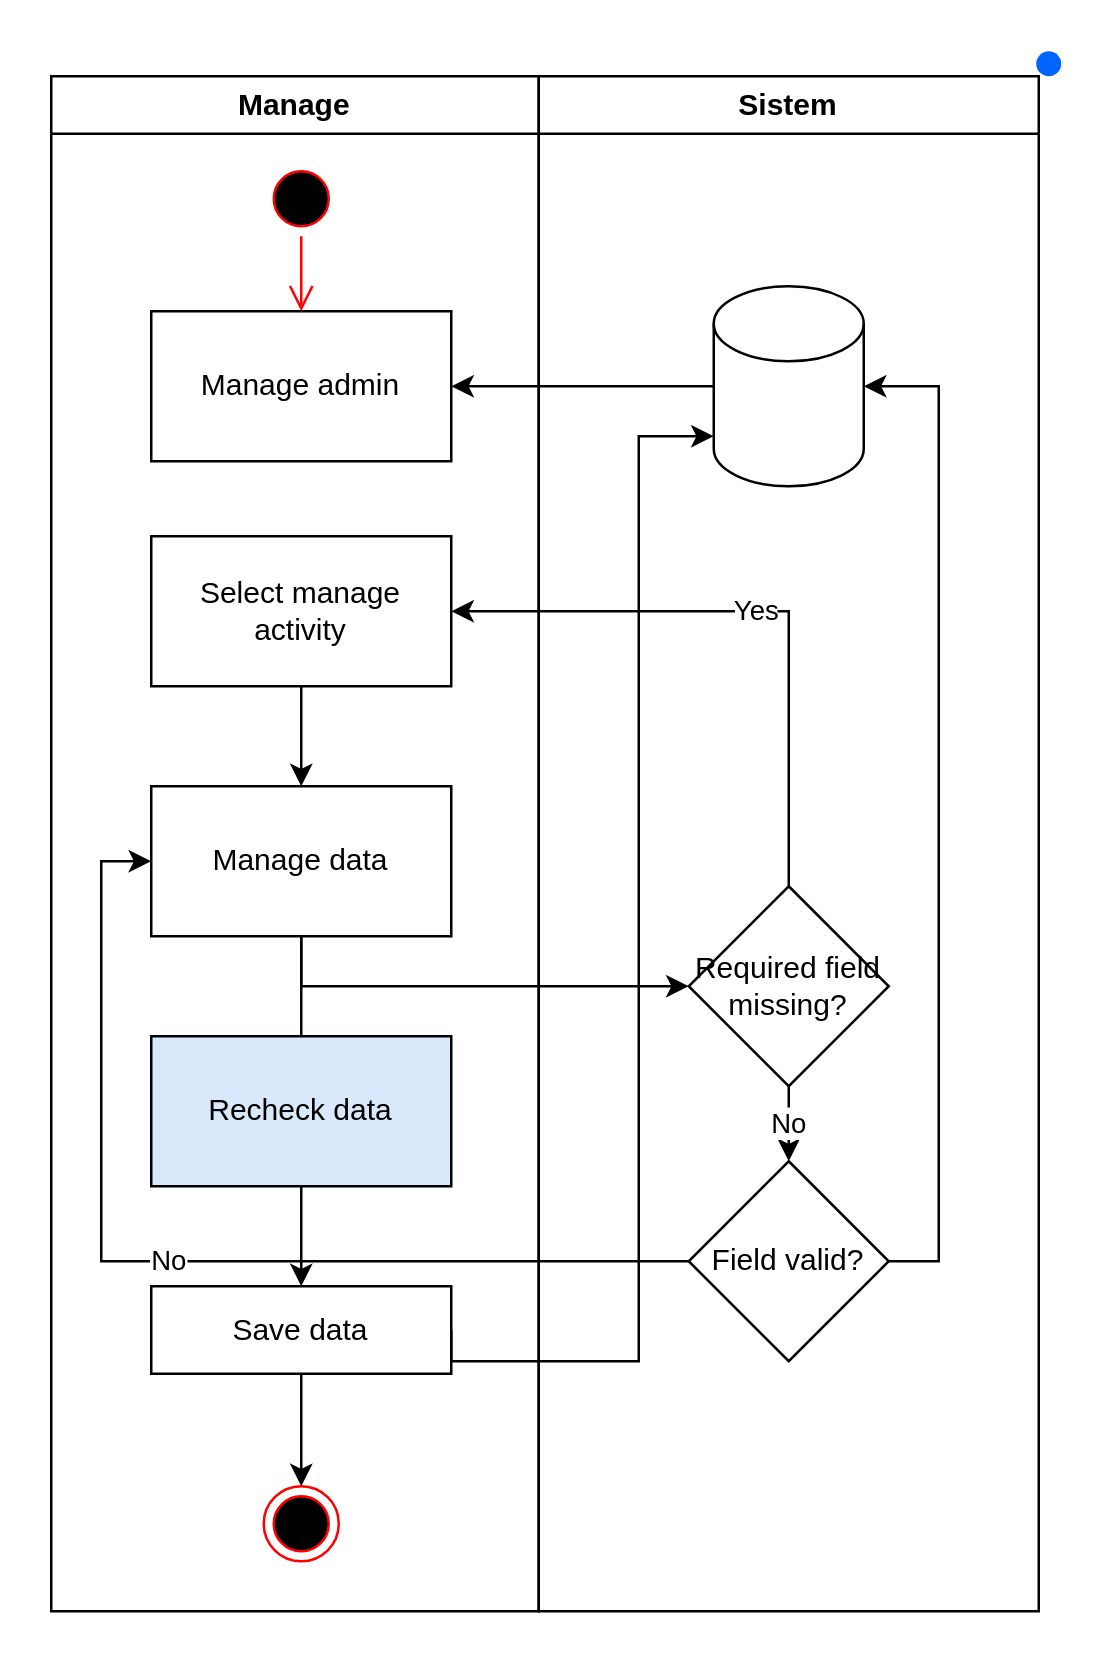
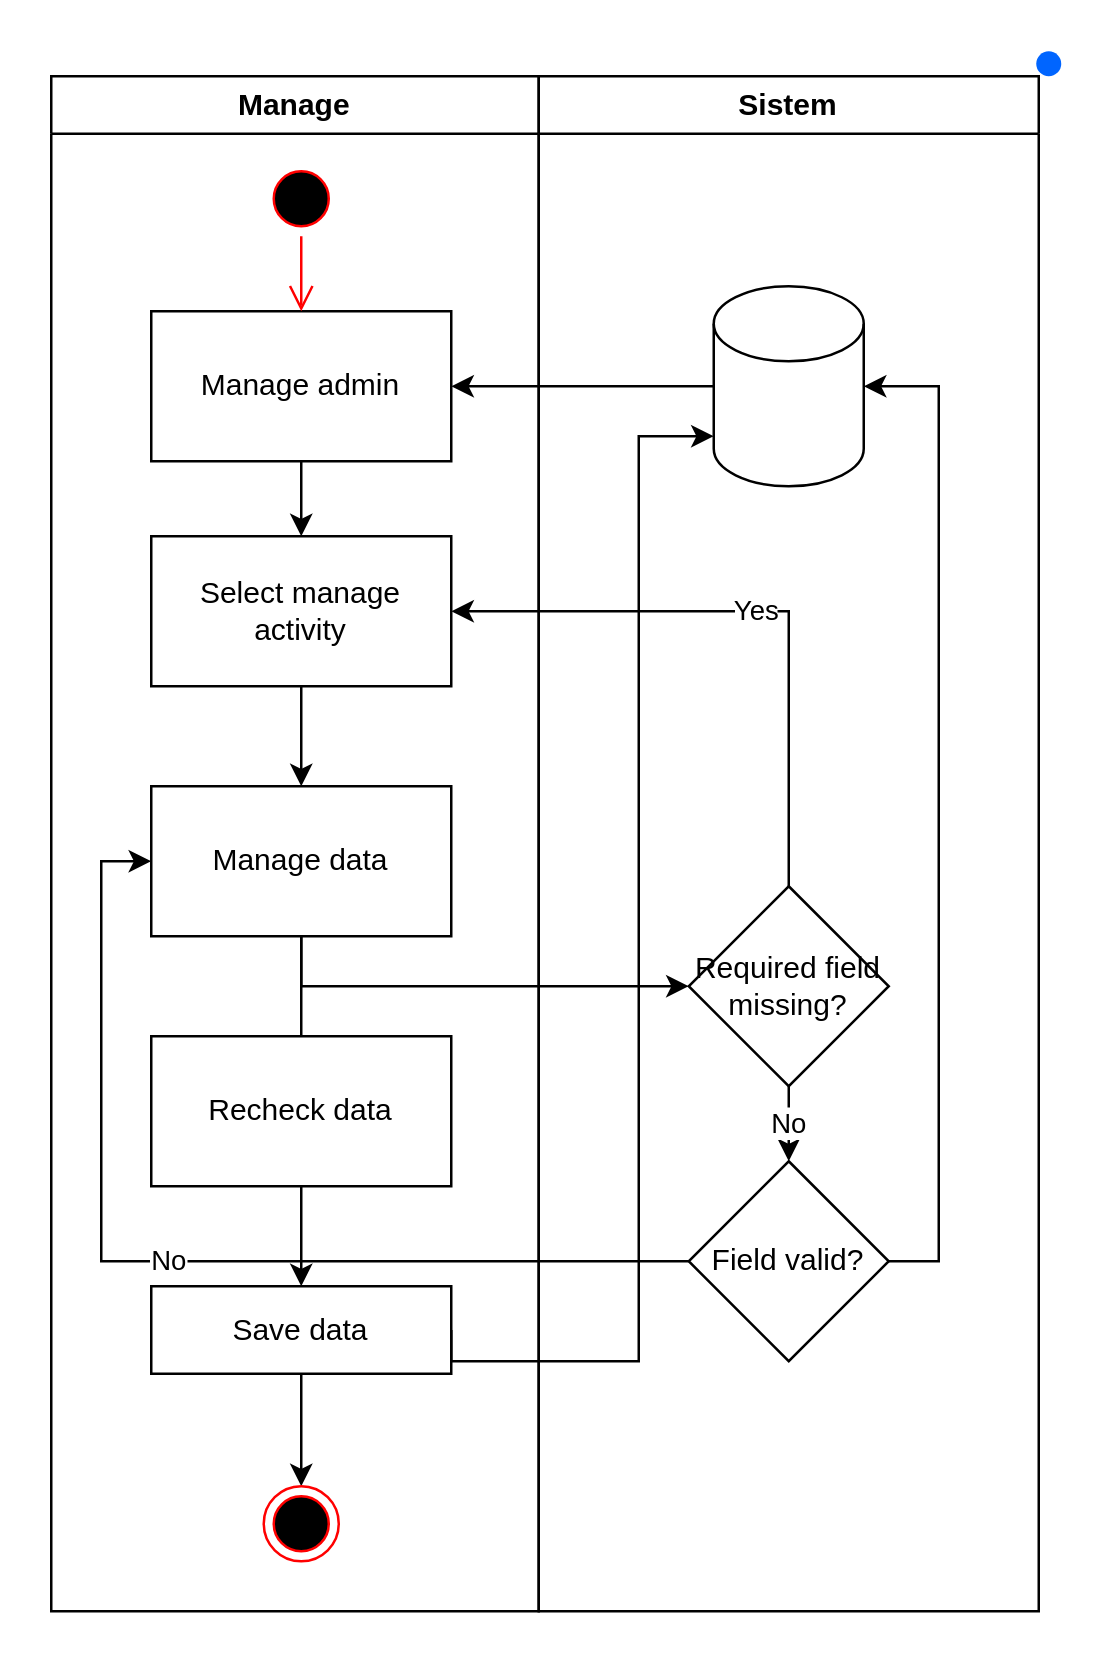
none -> (301, 490)
(301, 1111) -> (301, 1111)
